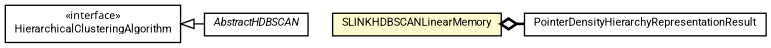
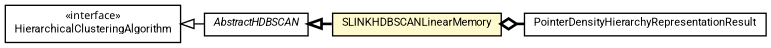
none -> (327, 24)
